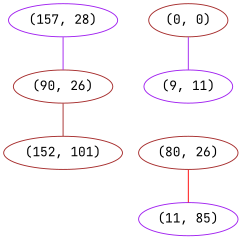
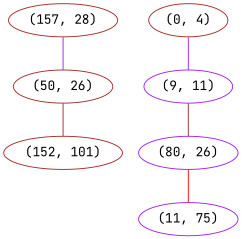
(63, 20) -> (63, 20)
(188, 20) -> (188, 20)
(63, 87) -> (63, 87)
none -> (188, 120)
(188, 153) -> (188, 153)
(188, 219) -> (188, 219)
